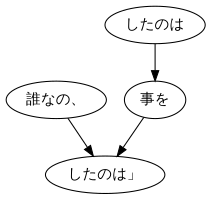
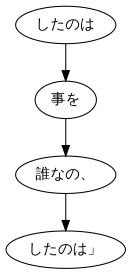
(133, 132) -> (66, 132)
